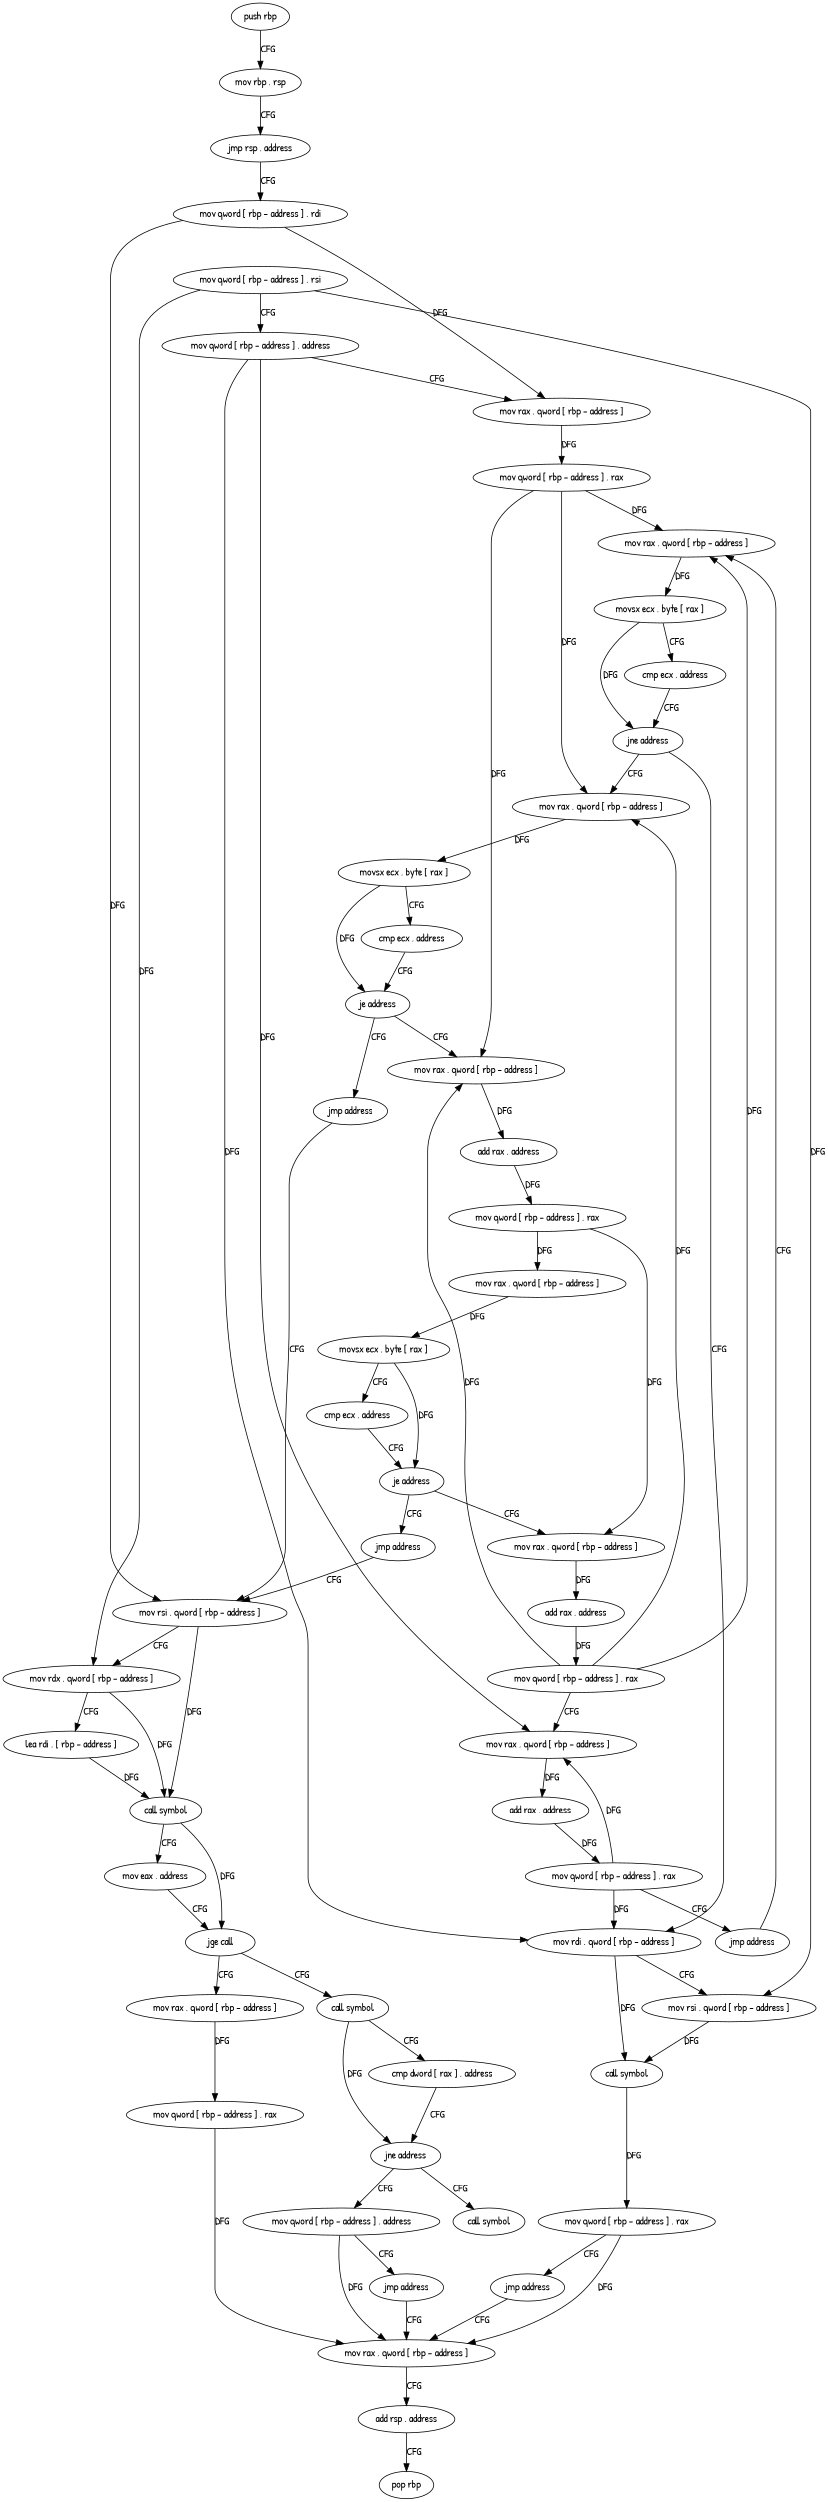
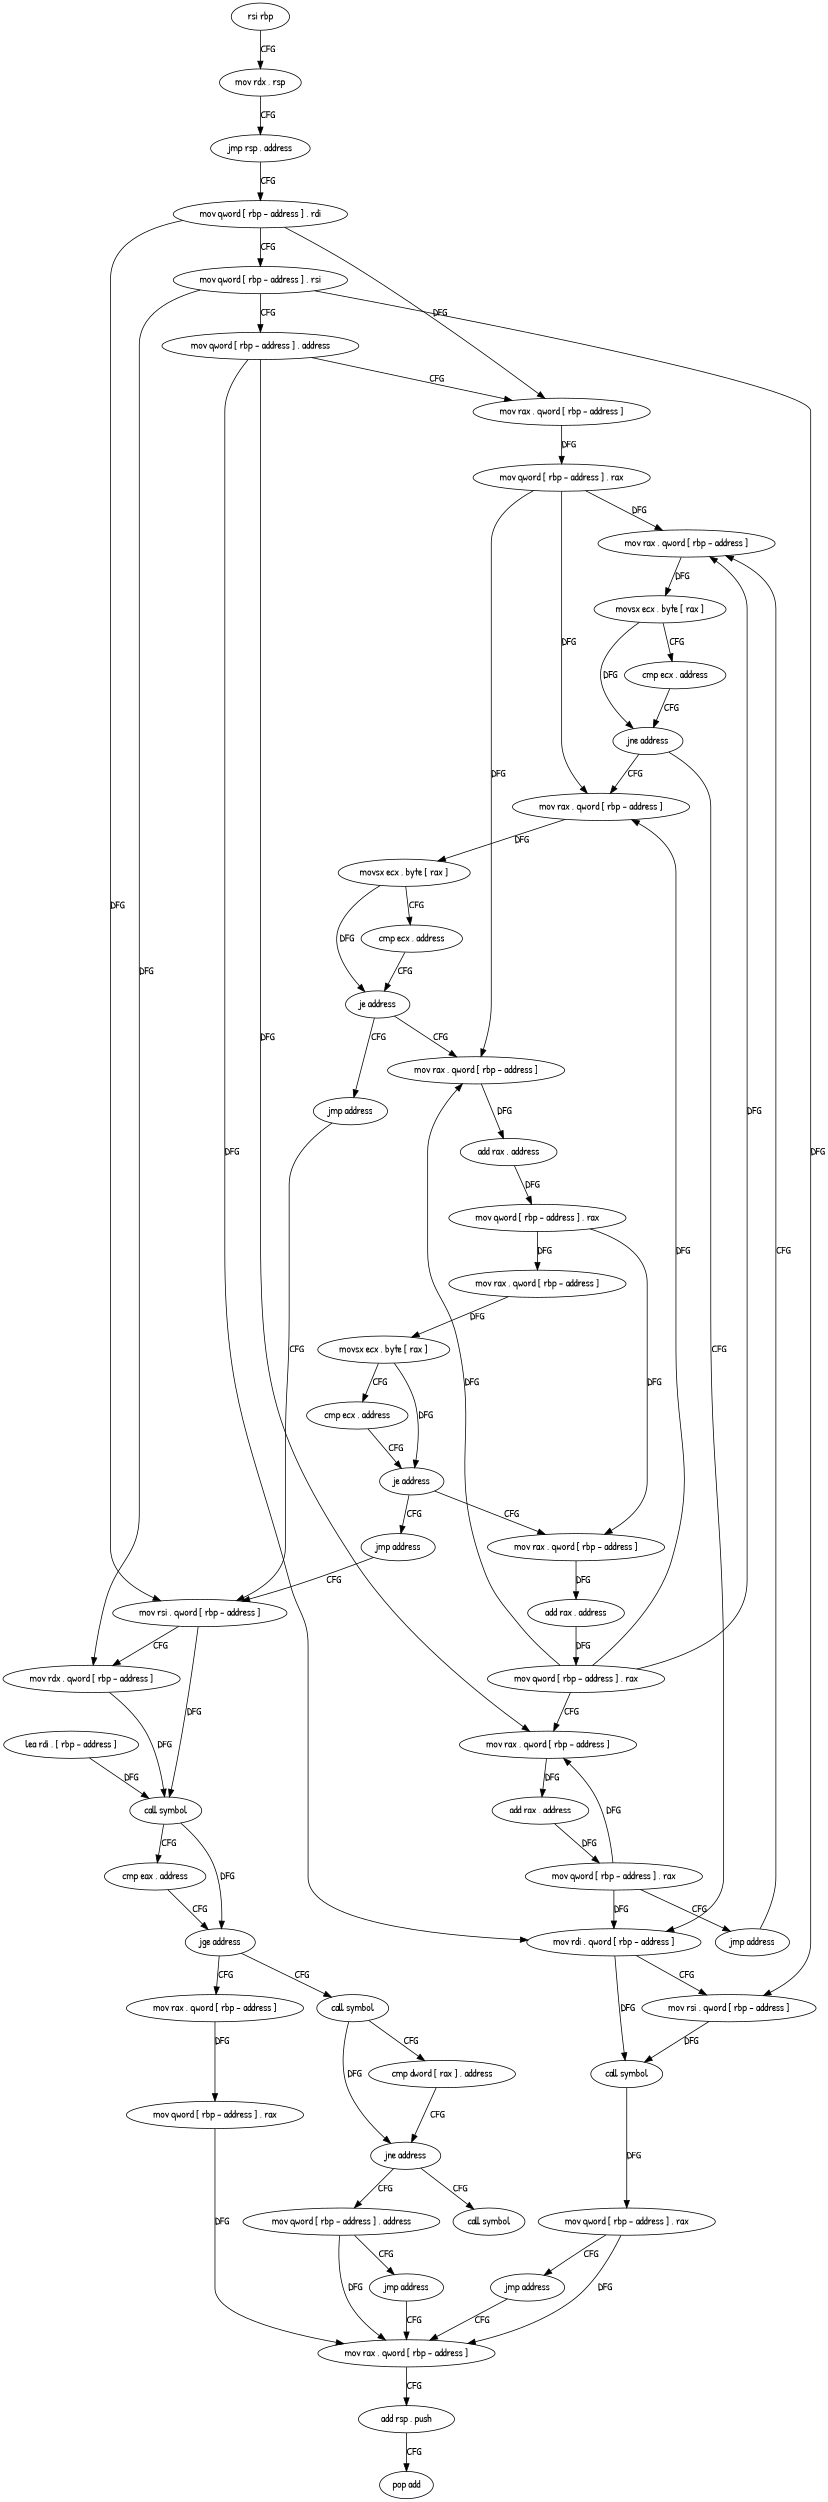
(260, 17) -> (260, 17)
(260, 83) -> (260, 83)
none -> (260, 243)
(83, 1708) -> none
(155, 1876) -> (155, 1876)
(220, 1942) -> (220, 1942)
(406, 2419) -> (406, 2419)
(406, 2485) -> (406, 2485)
